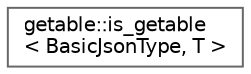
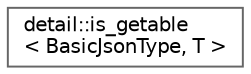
(125, 37) -> (125, 37)
